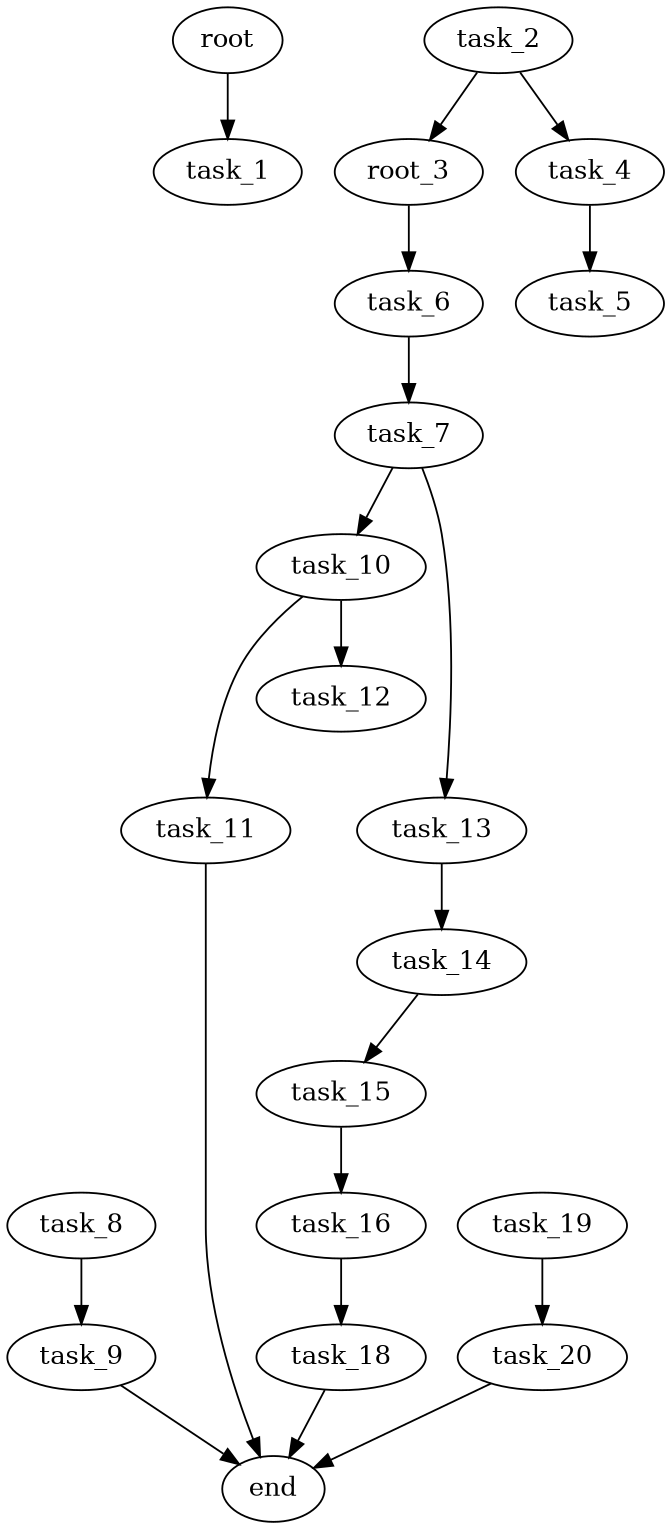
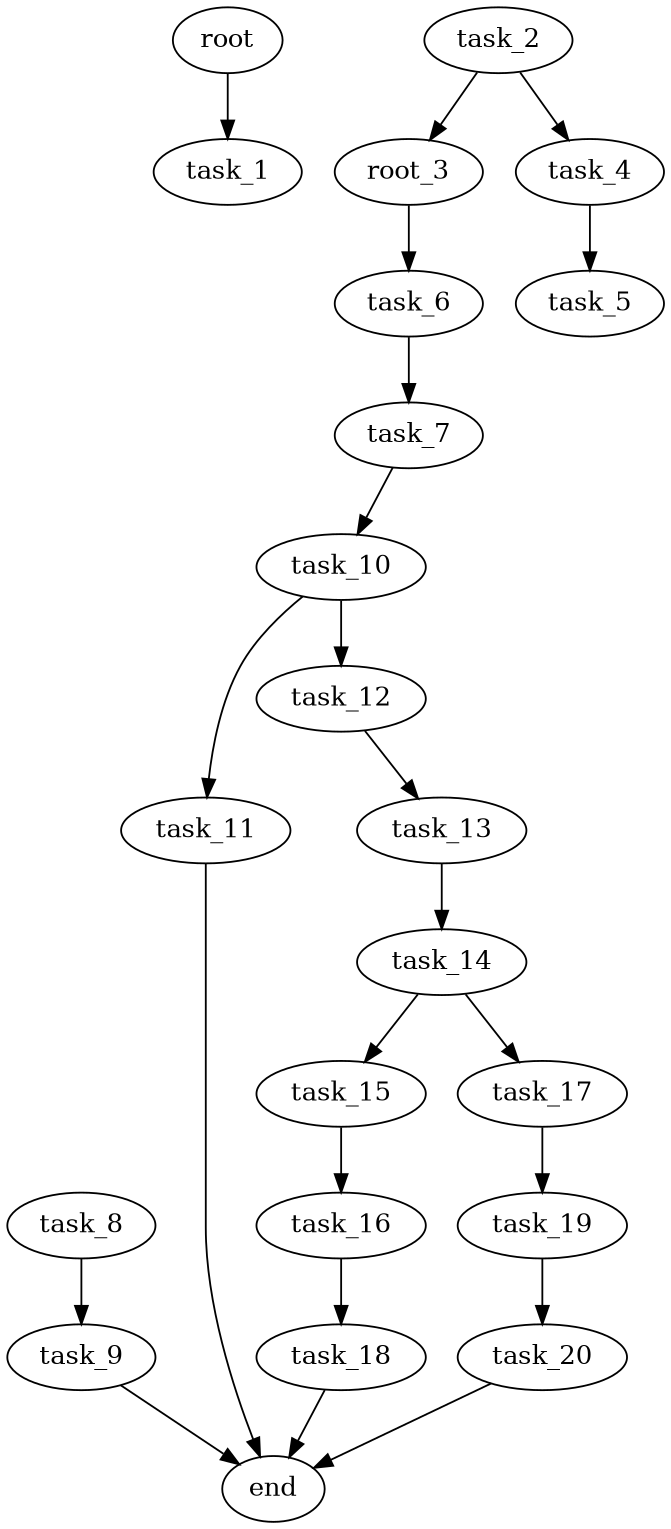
(450, 622) -> (386, 757)
none -> (542, 1094)
